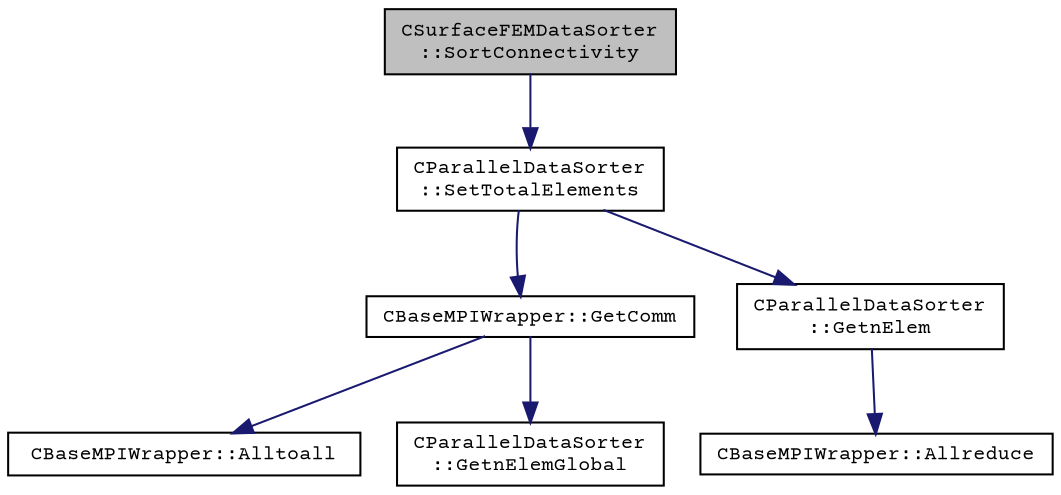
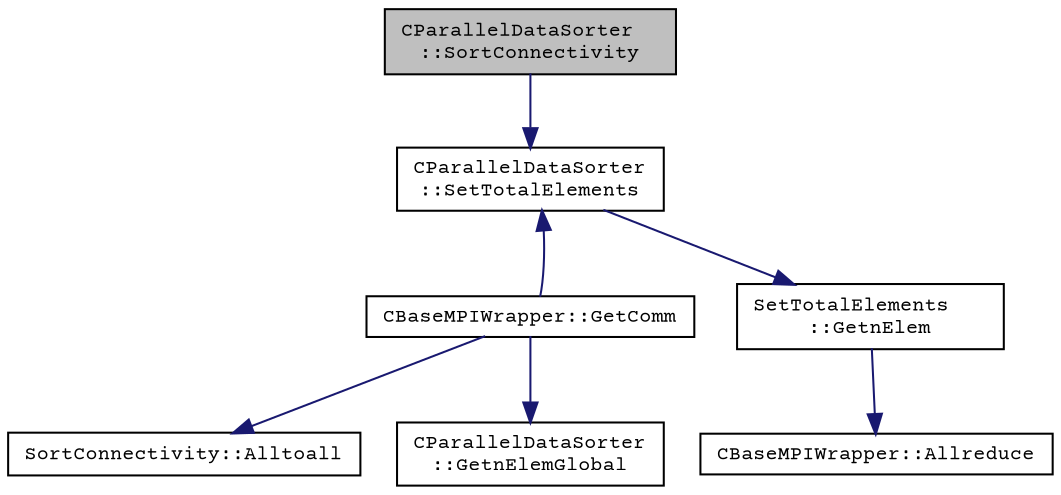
(530, 42) -> (530, 42)
(517, 243) -> (544, 264)
(870, 317) -> (870, 317)
(184, 454) -> (184, 454)
